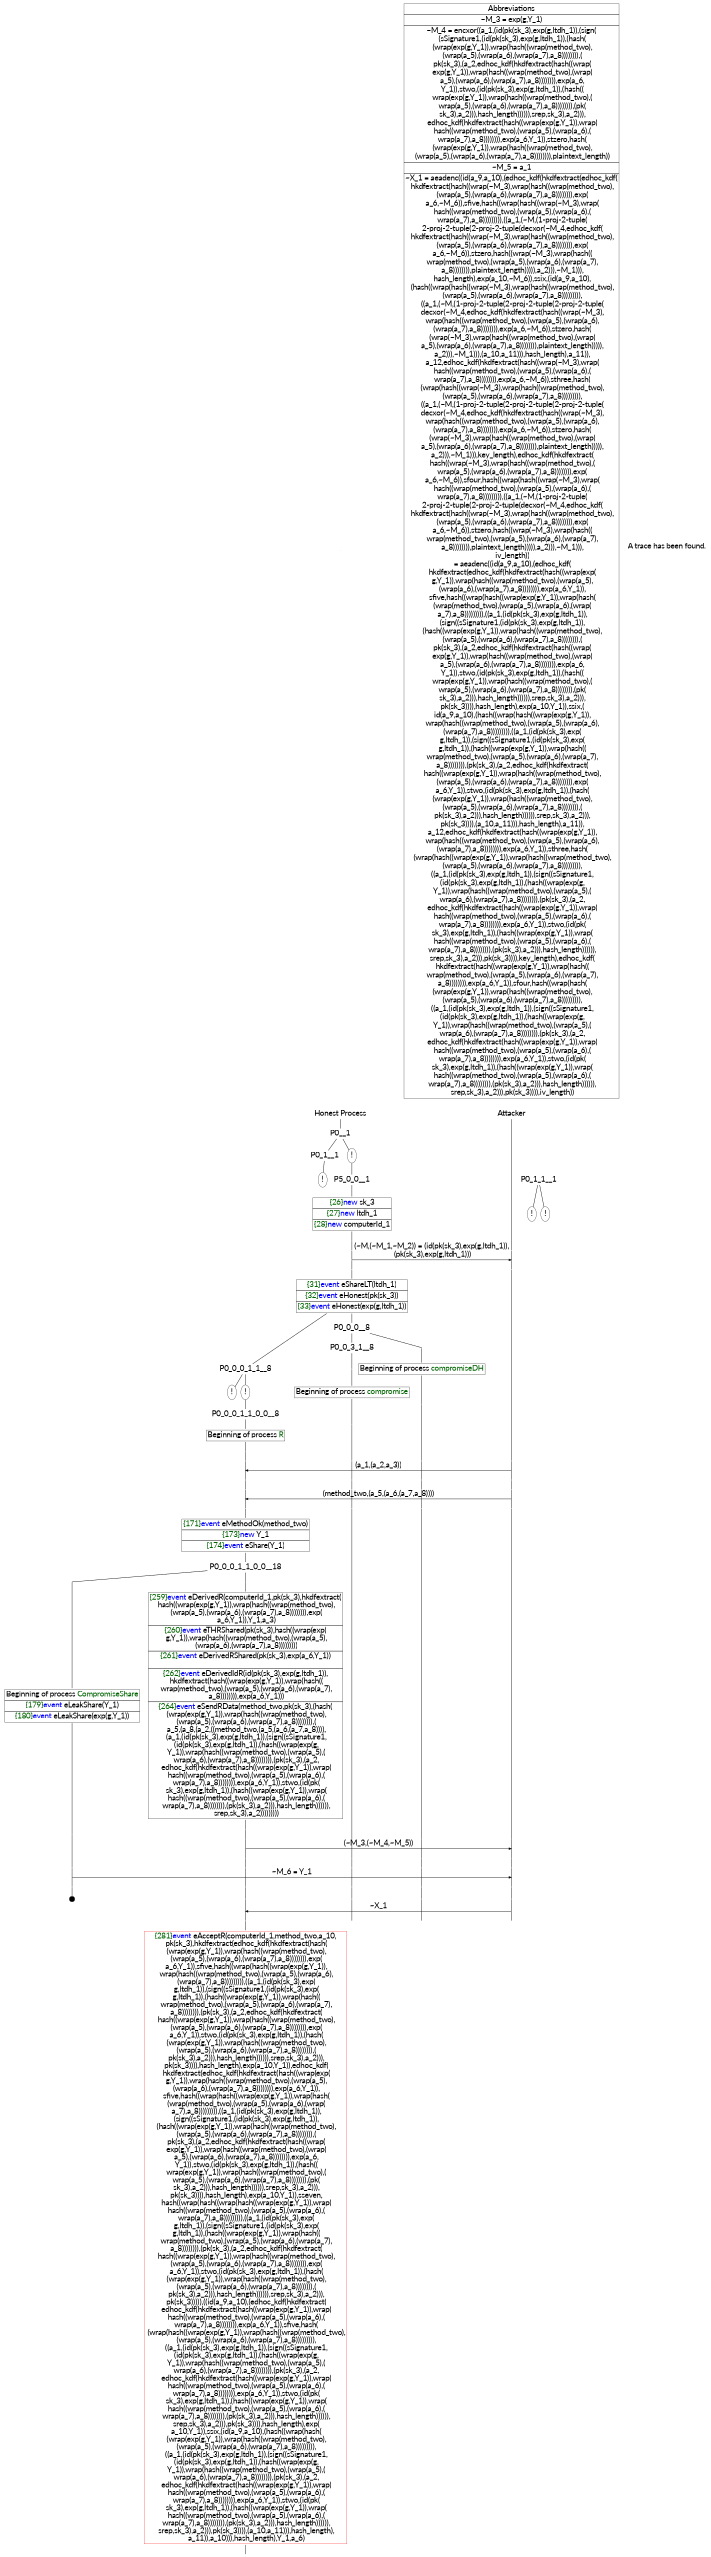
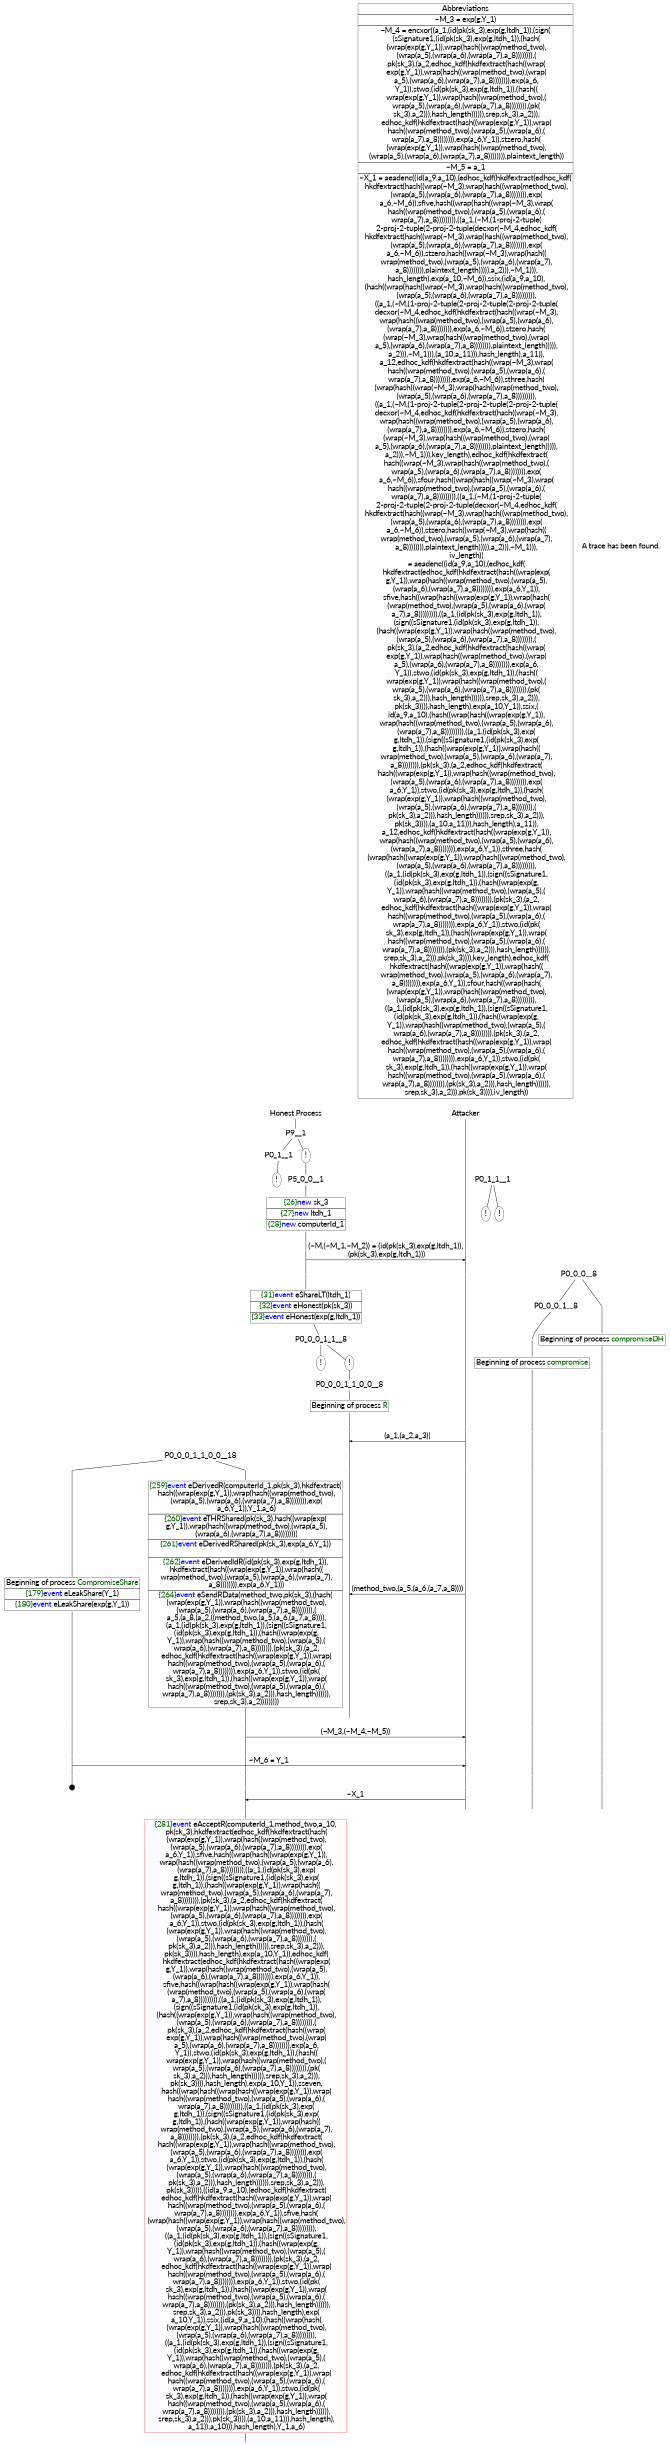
(340, 1134) -> (296, 1134)
(352, 1318) -> none
(352, 1348) -> (556, 1307)
(245, 1535) -> none
(246, 1620) -> (246, 1509)
